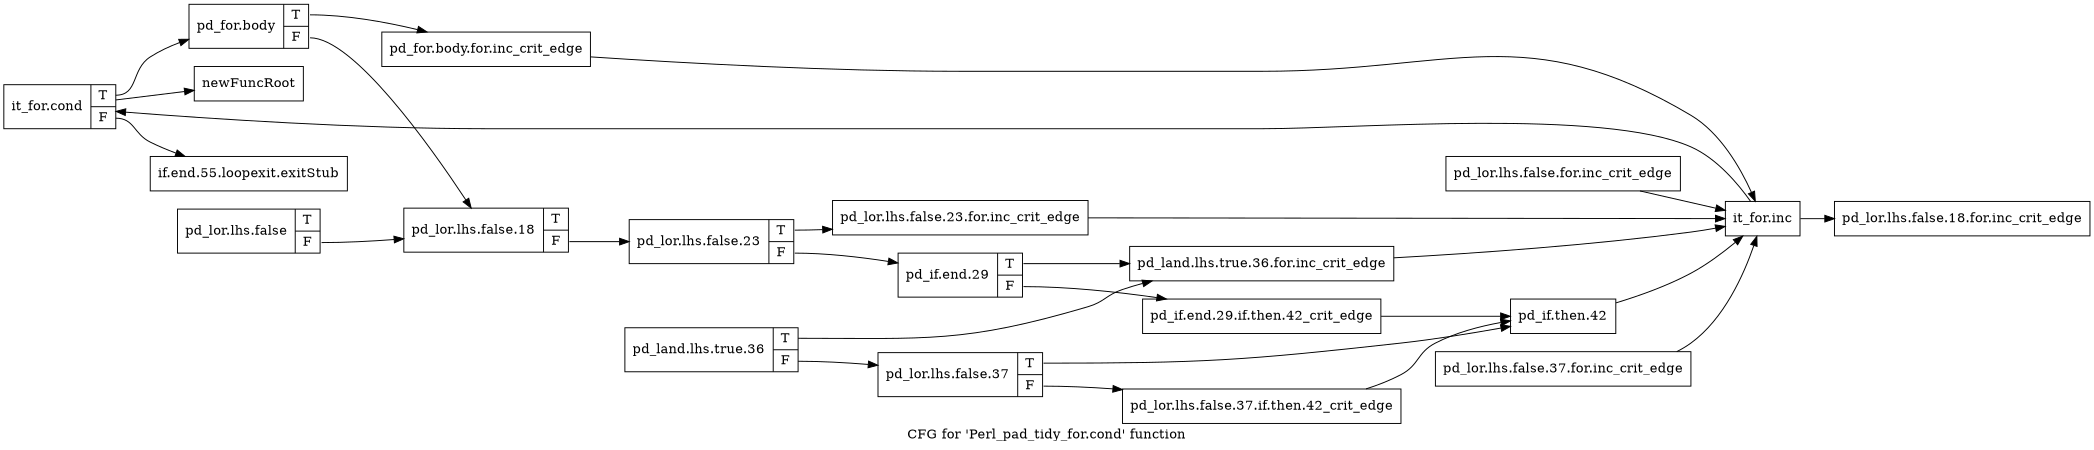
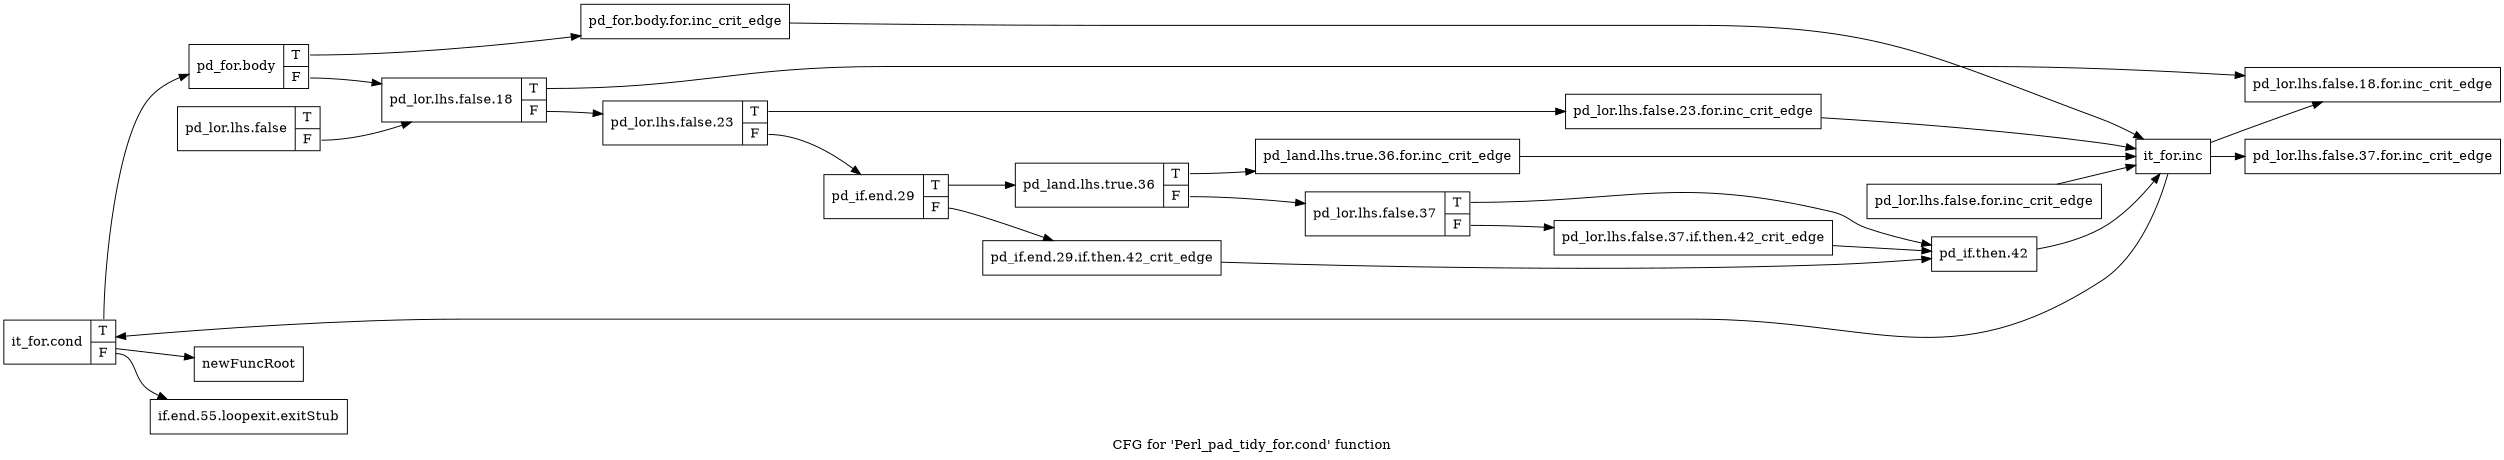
none -> (1390, 67)
(1072, 264) -> (977, 185)
(1725, 306) -> (2223, 156)
